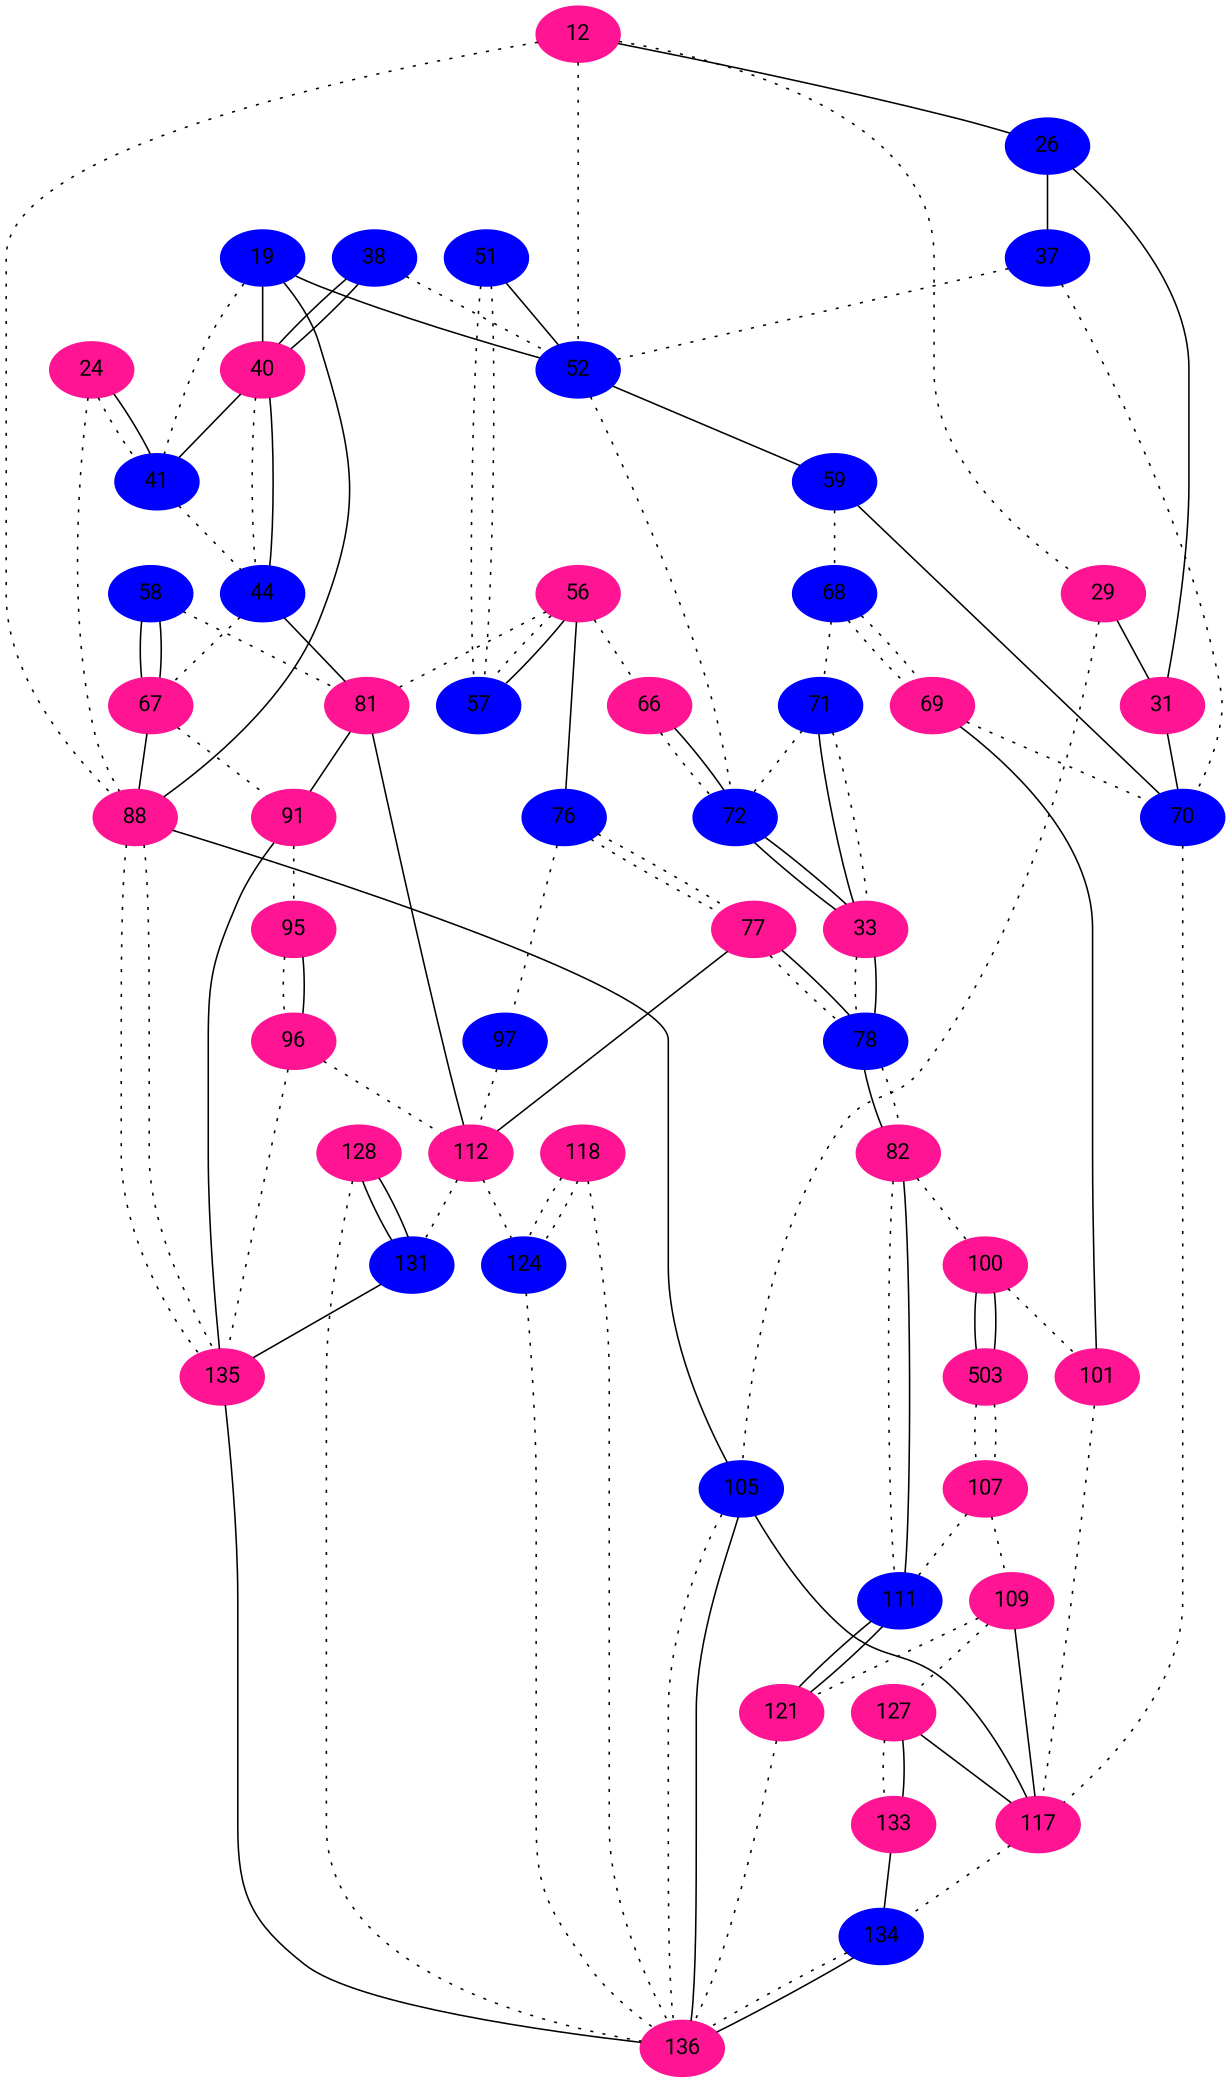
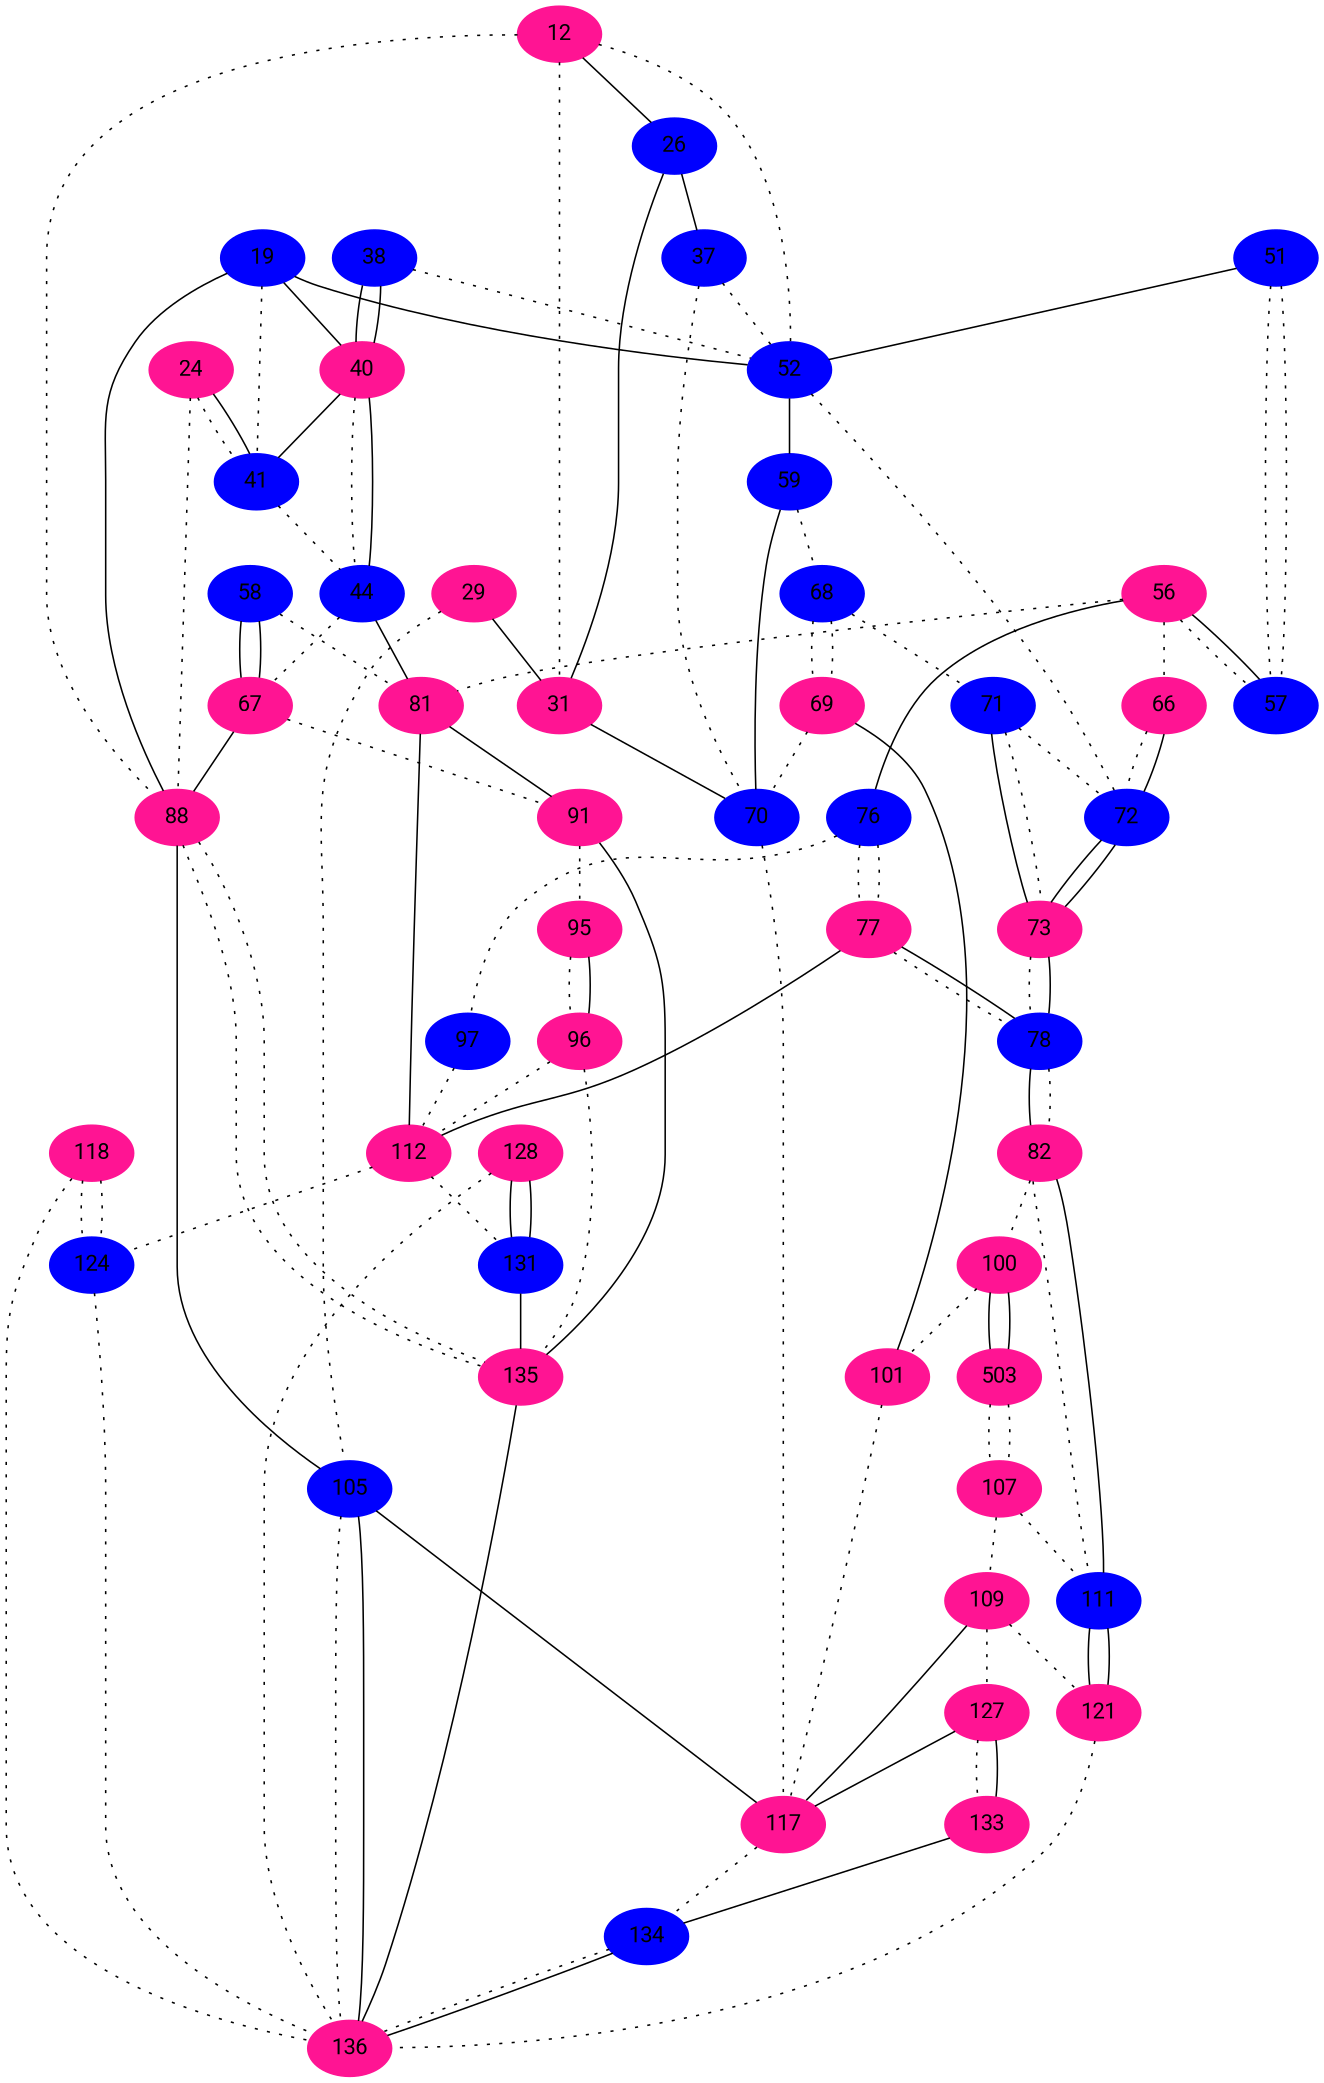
(930, 236) -> (560, 370)
(866, 929) -> (1040, 929)
